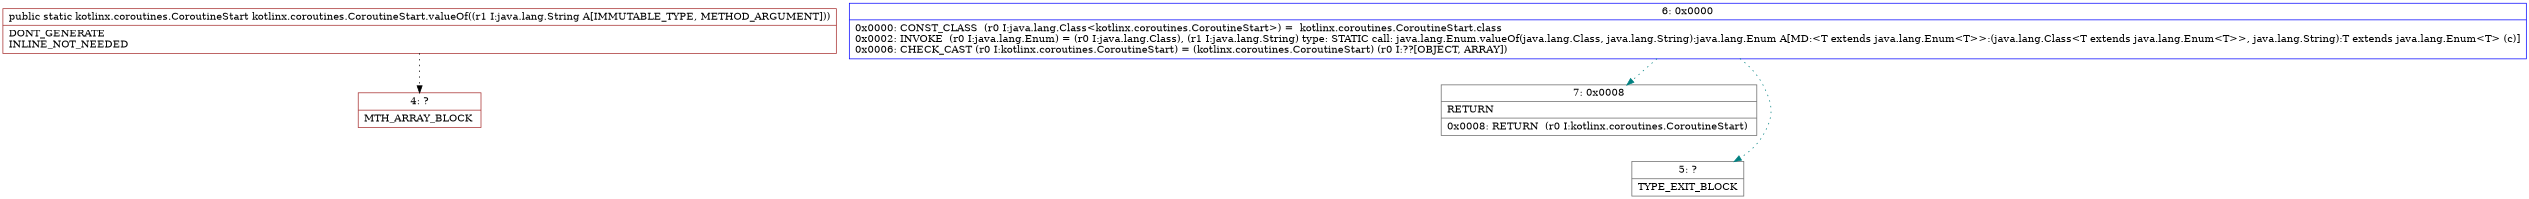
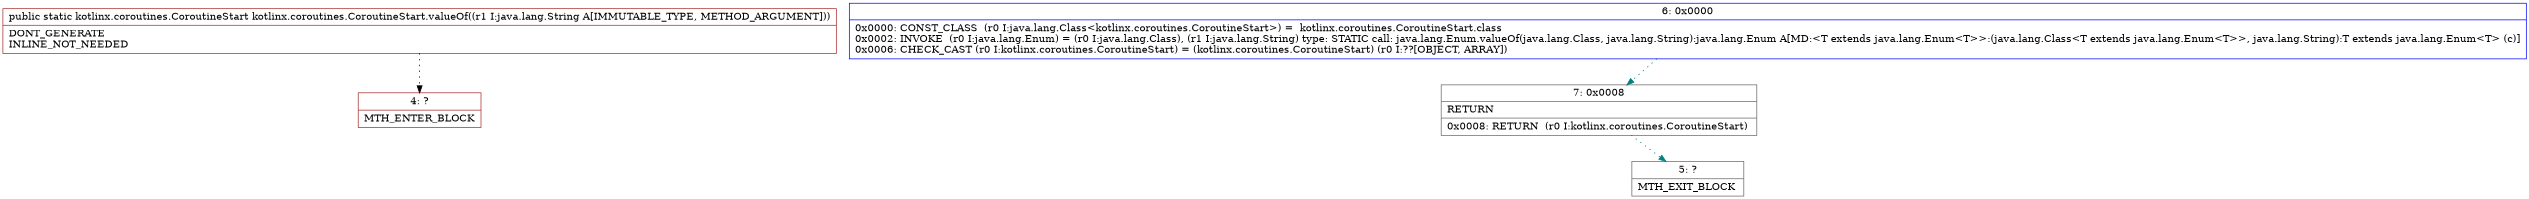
(1771, 109) -> (1646, 146)
(419, 118) -> (420, 118)
(1688, 187) -> (1687, 187)
